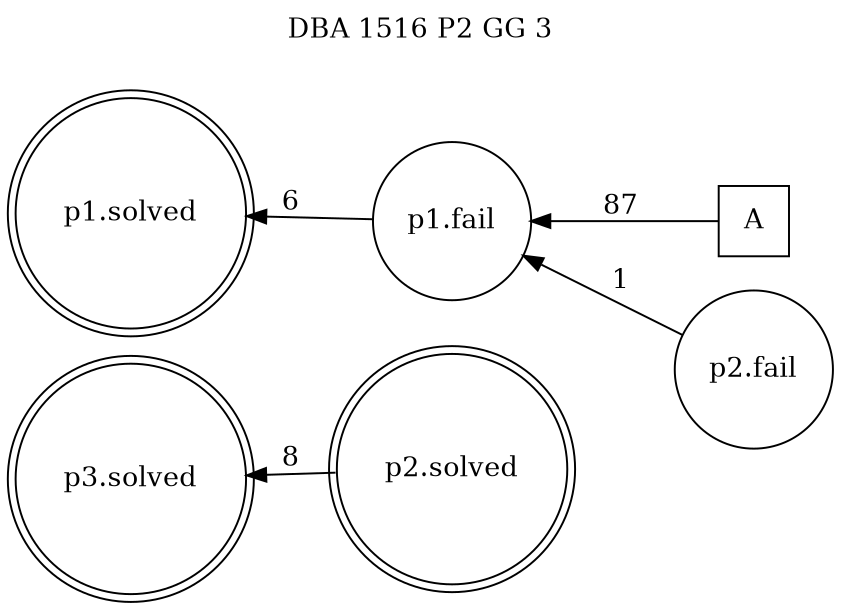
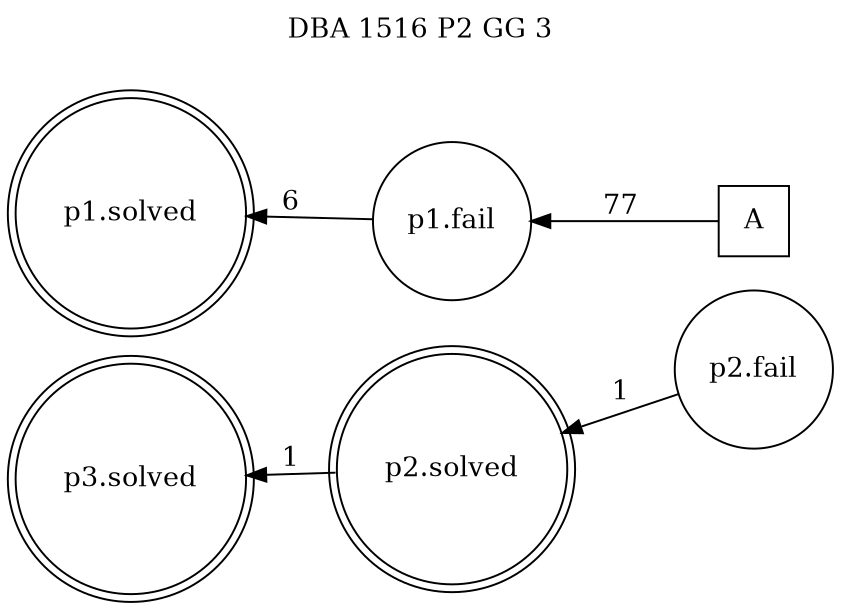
(621, 206) -> (621, 206)
(612, 300) -> (630, 410)
(291, 458) -> (291, 458)
